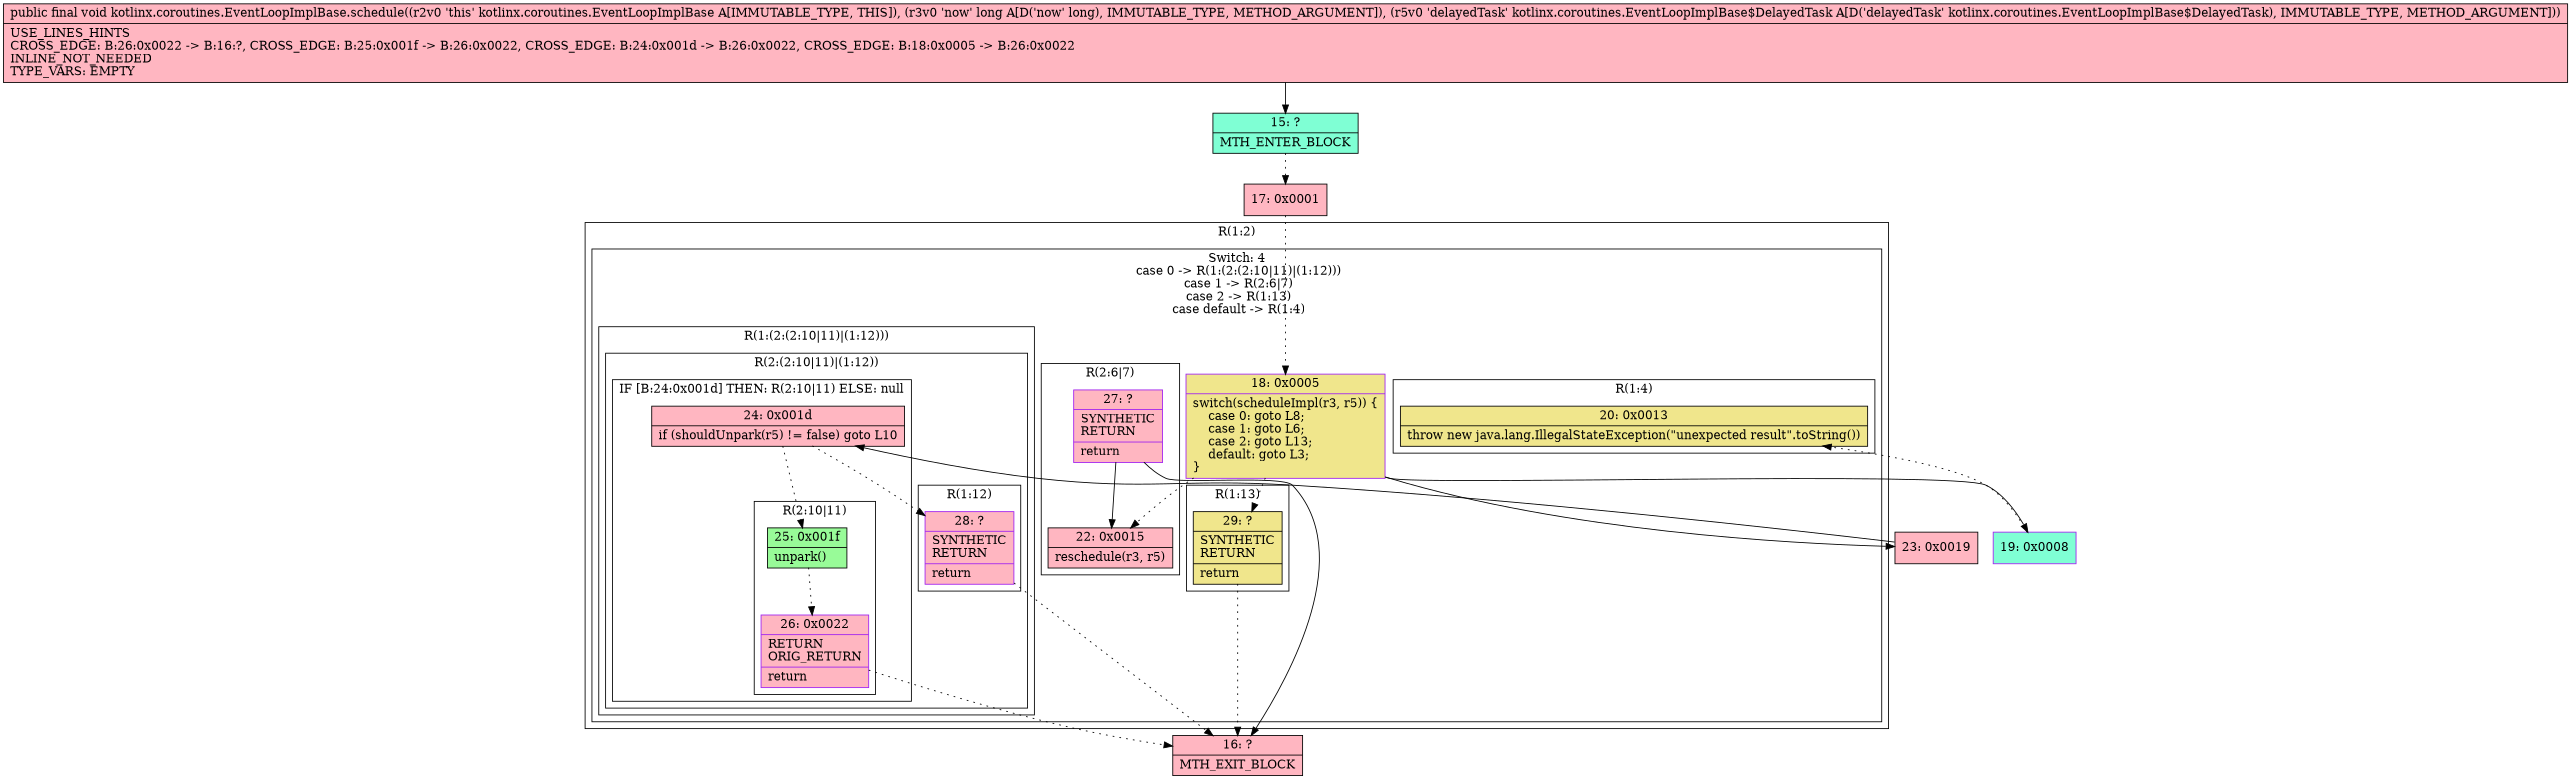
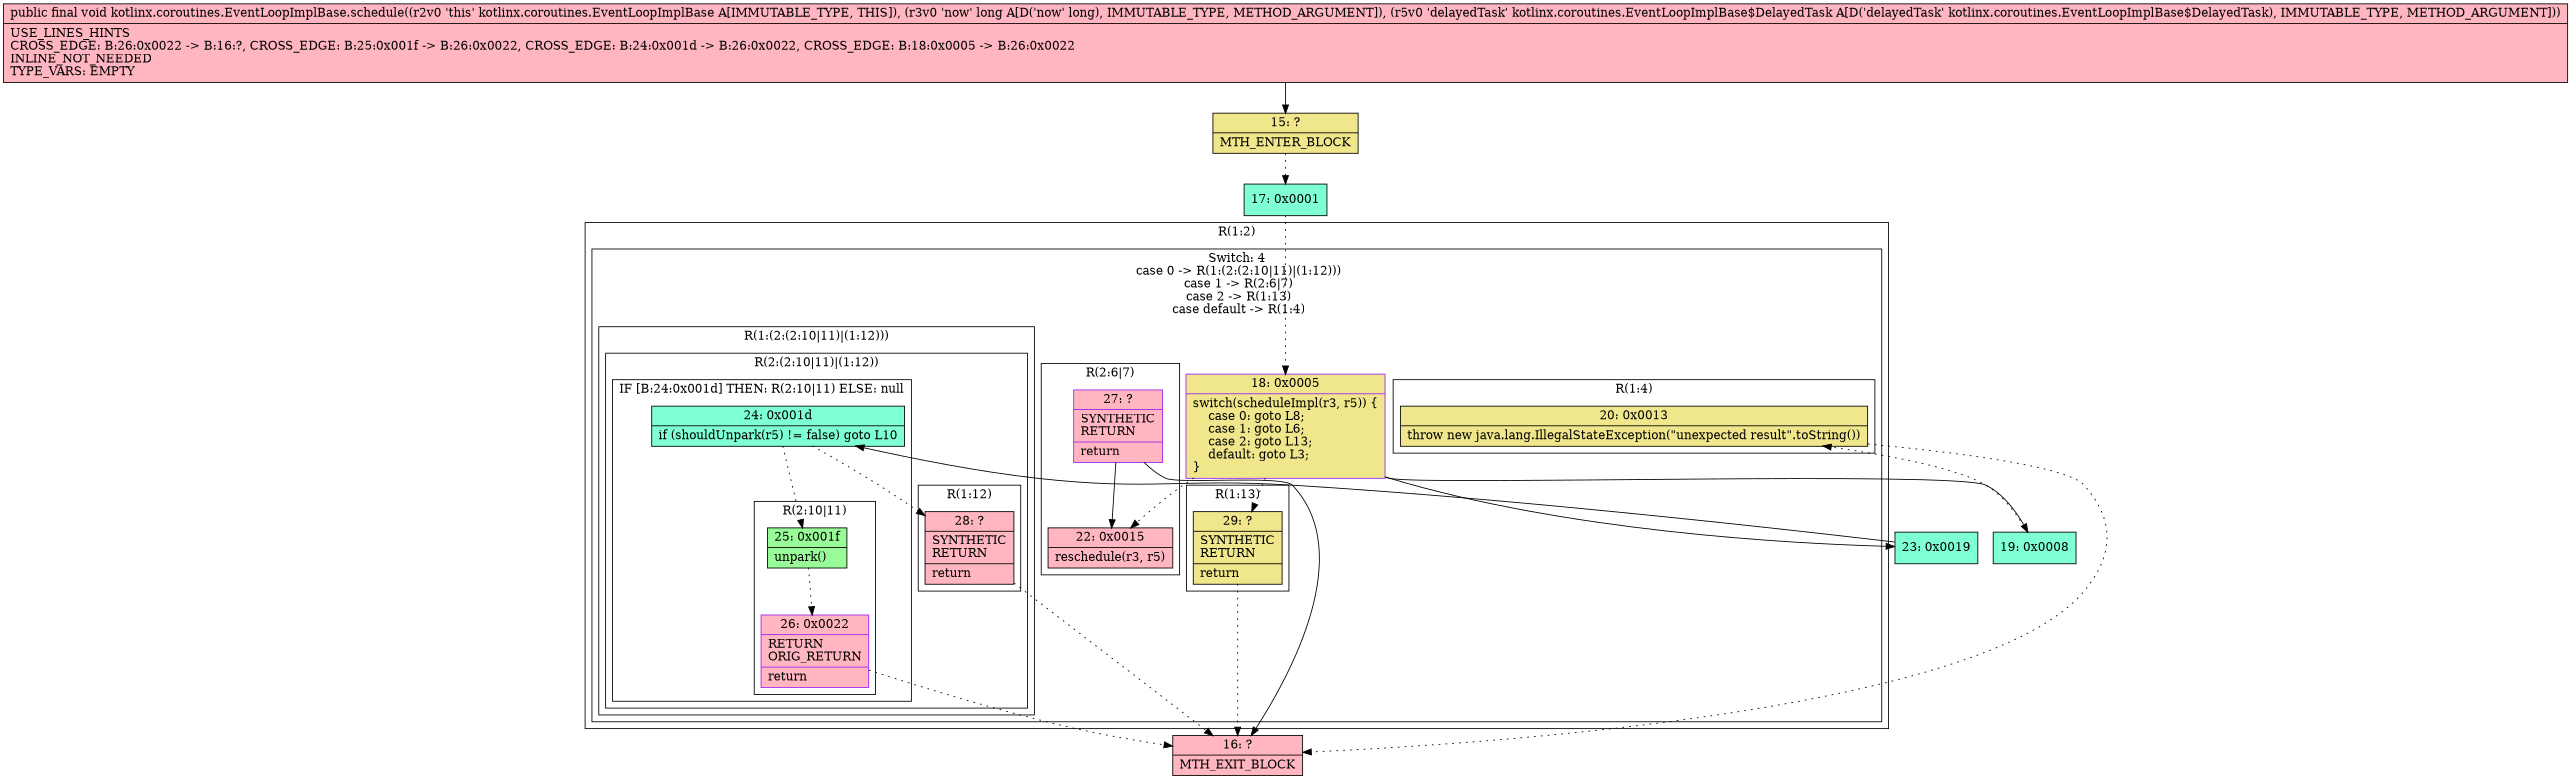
(1286, 133) -> (1286, 133)
(1286, 200) -> (1286, 200)
(778, 426) -> (778, 426)
(969, 548) -> (969, 548)
(1936, 548) -> (1936, 548)
(2035, 548) -> (2035, 548)
none -> (1876, 684)
